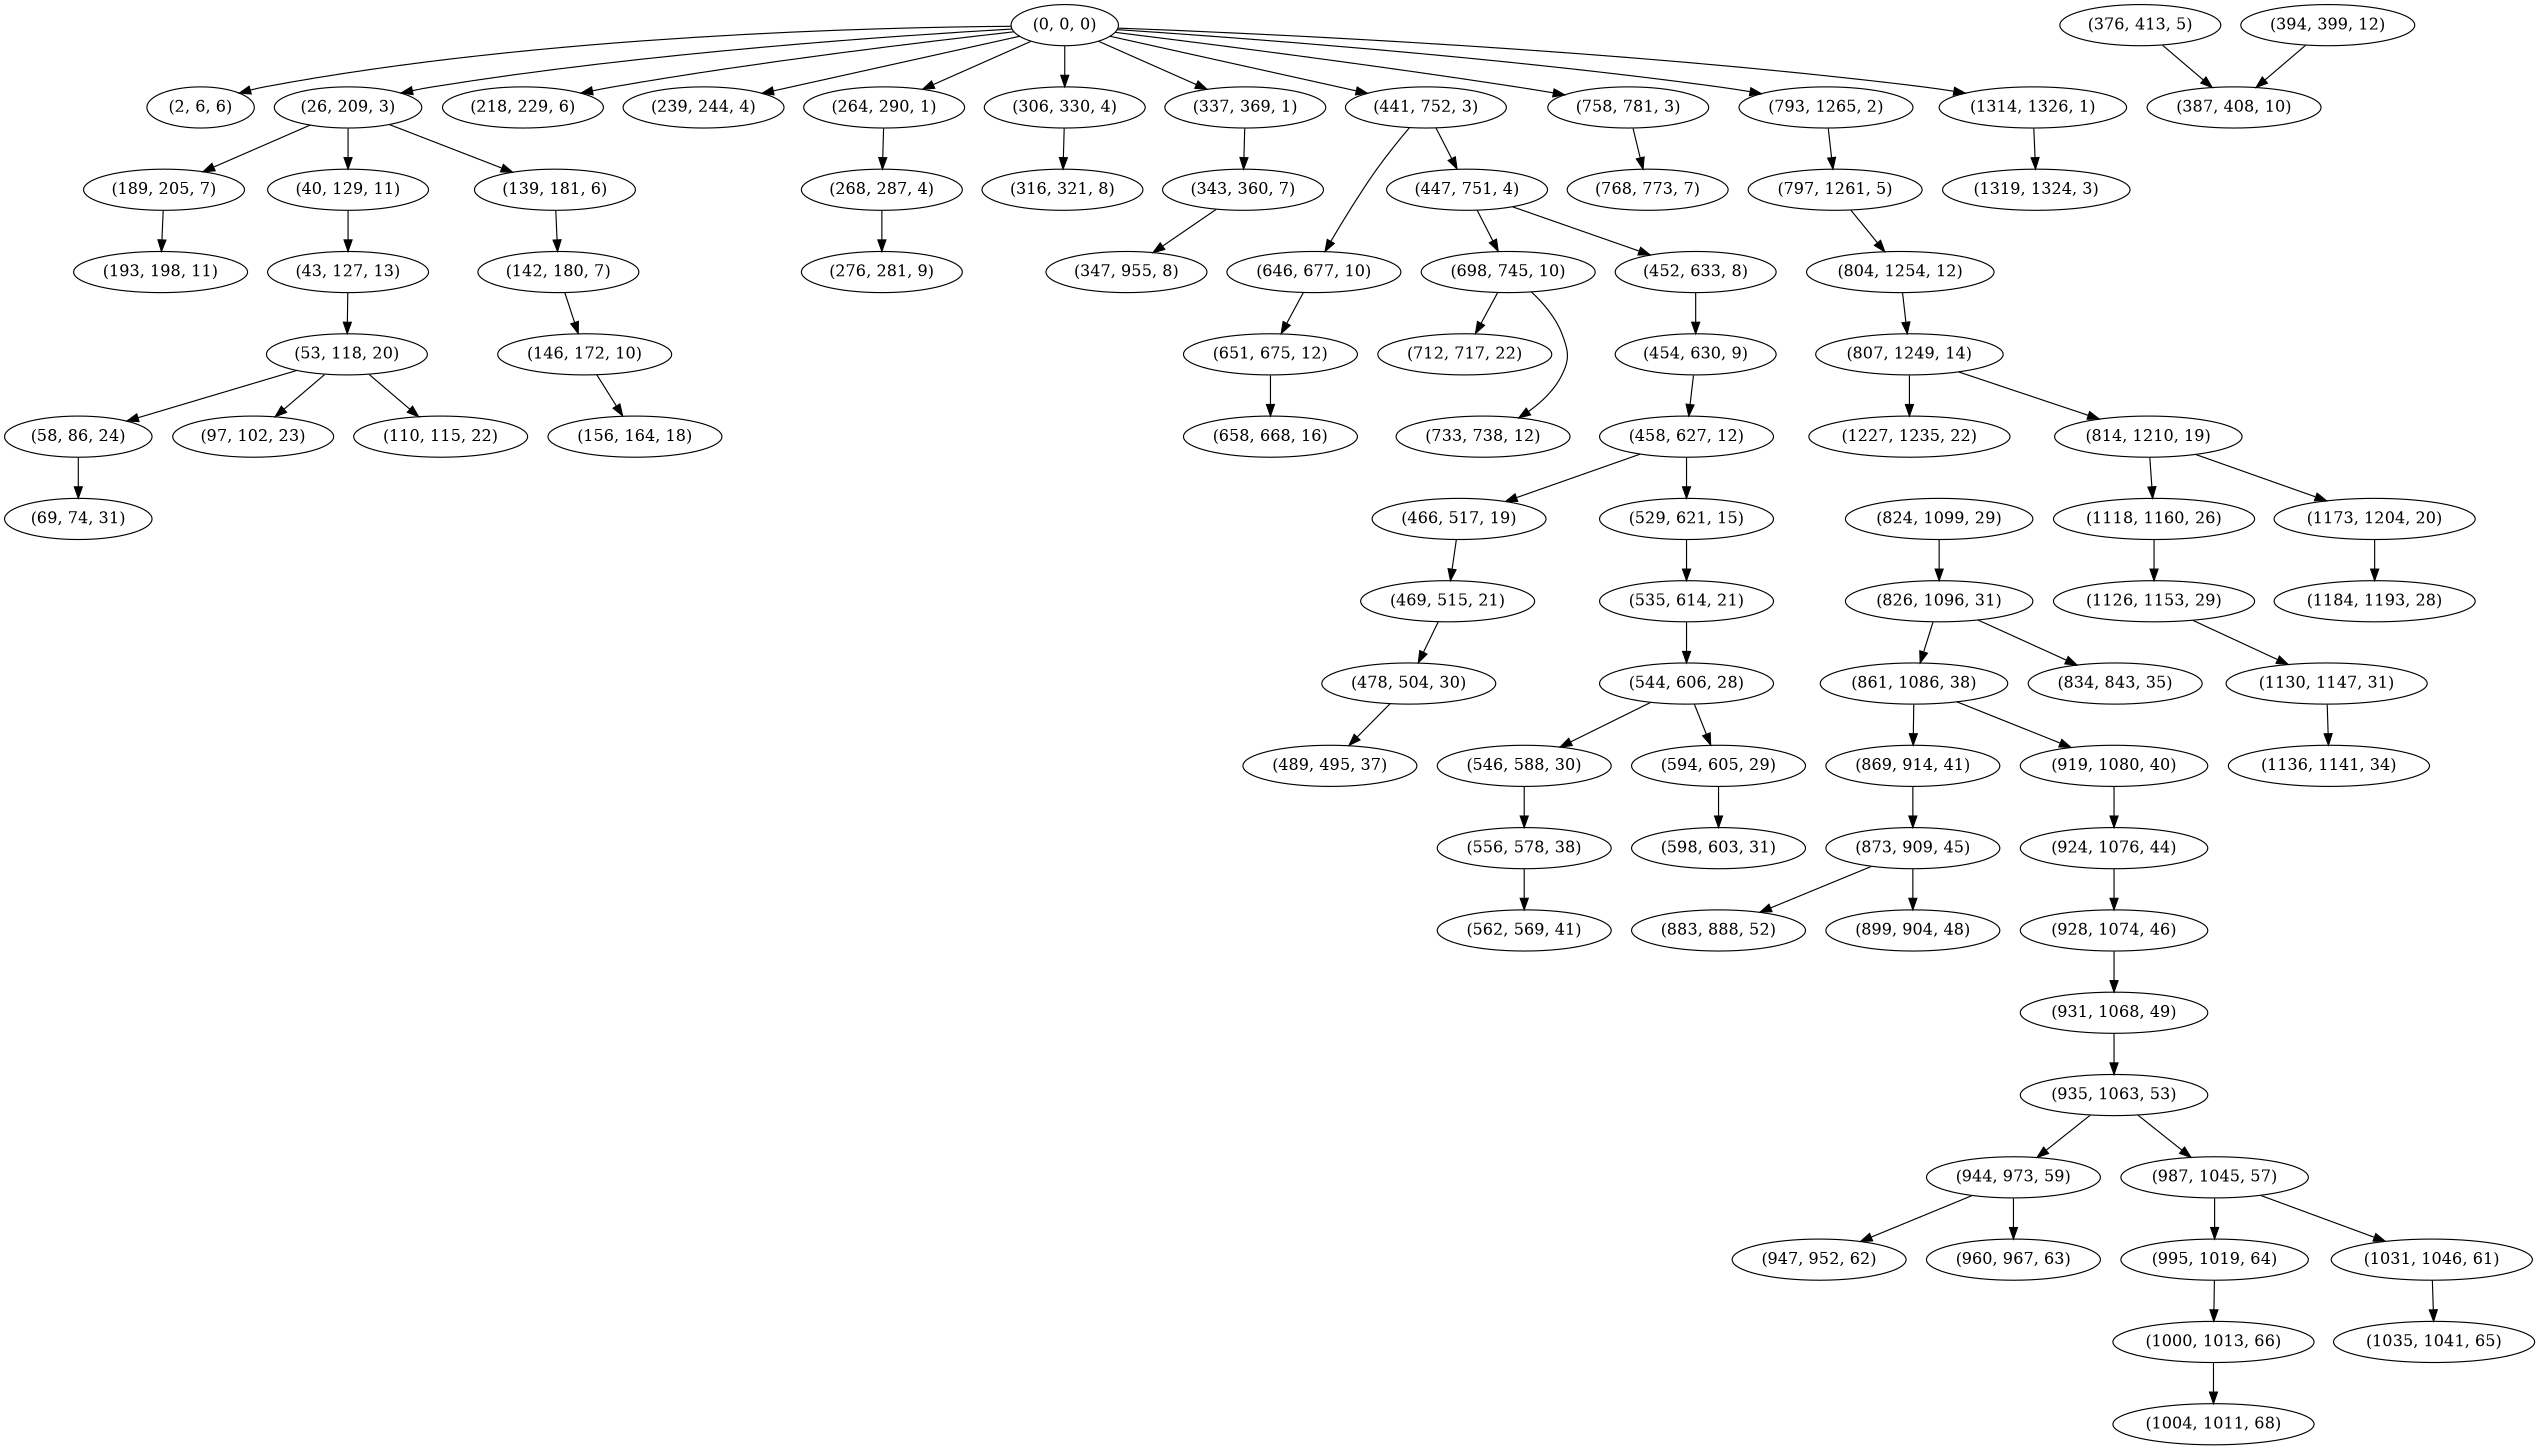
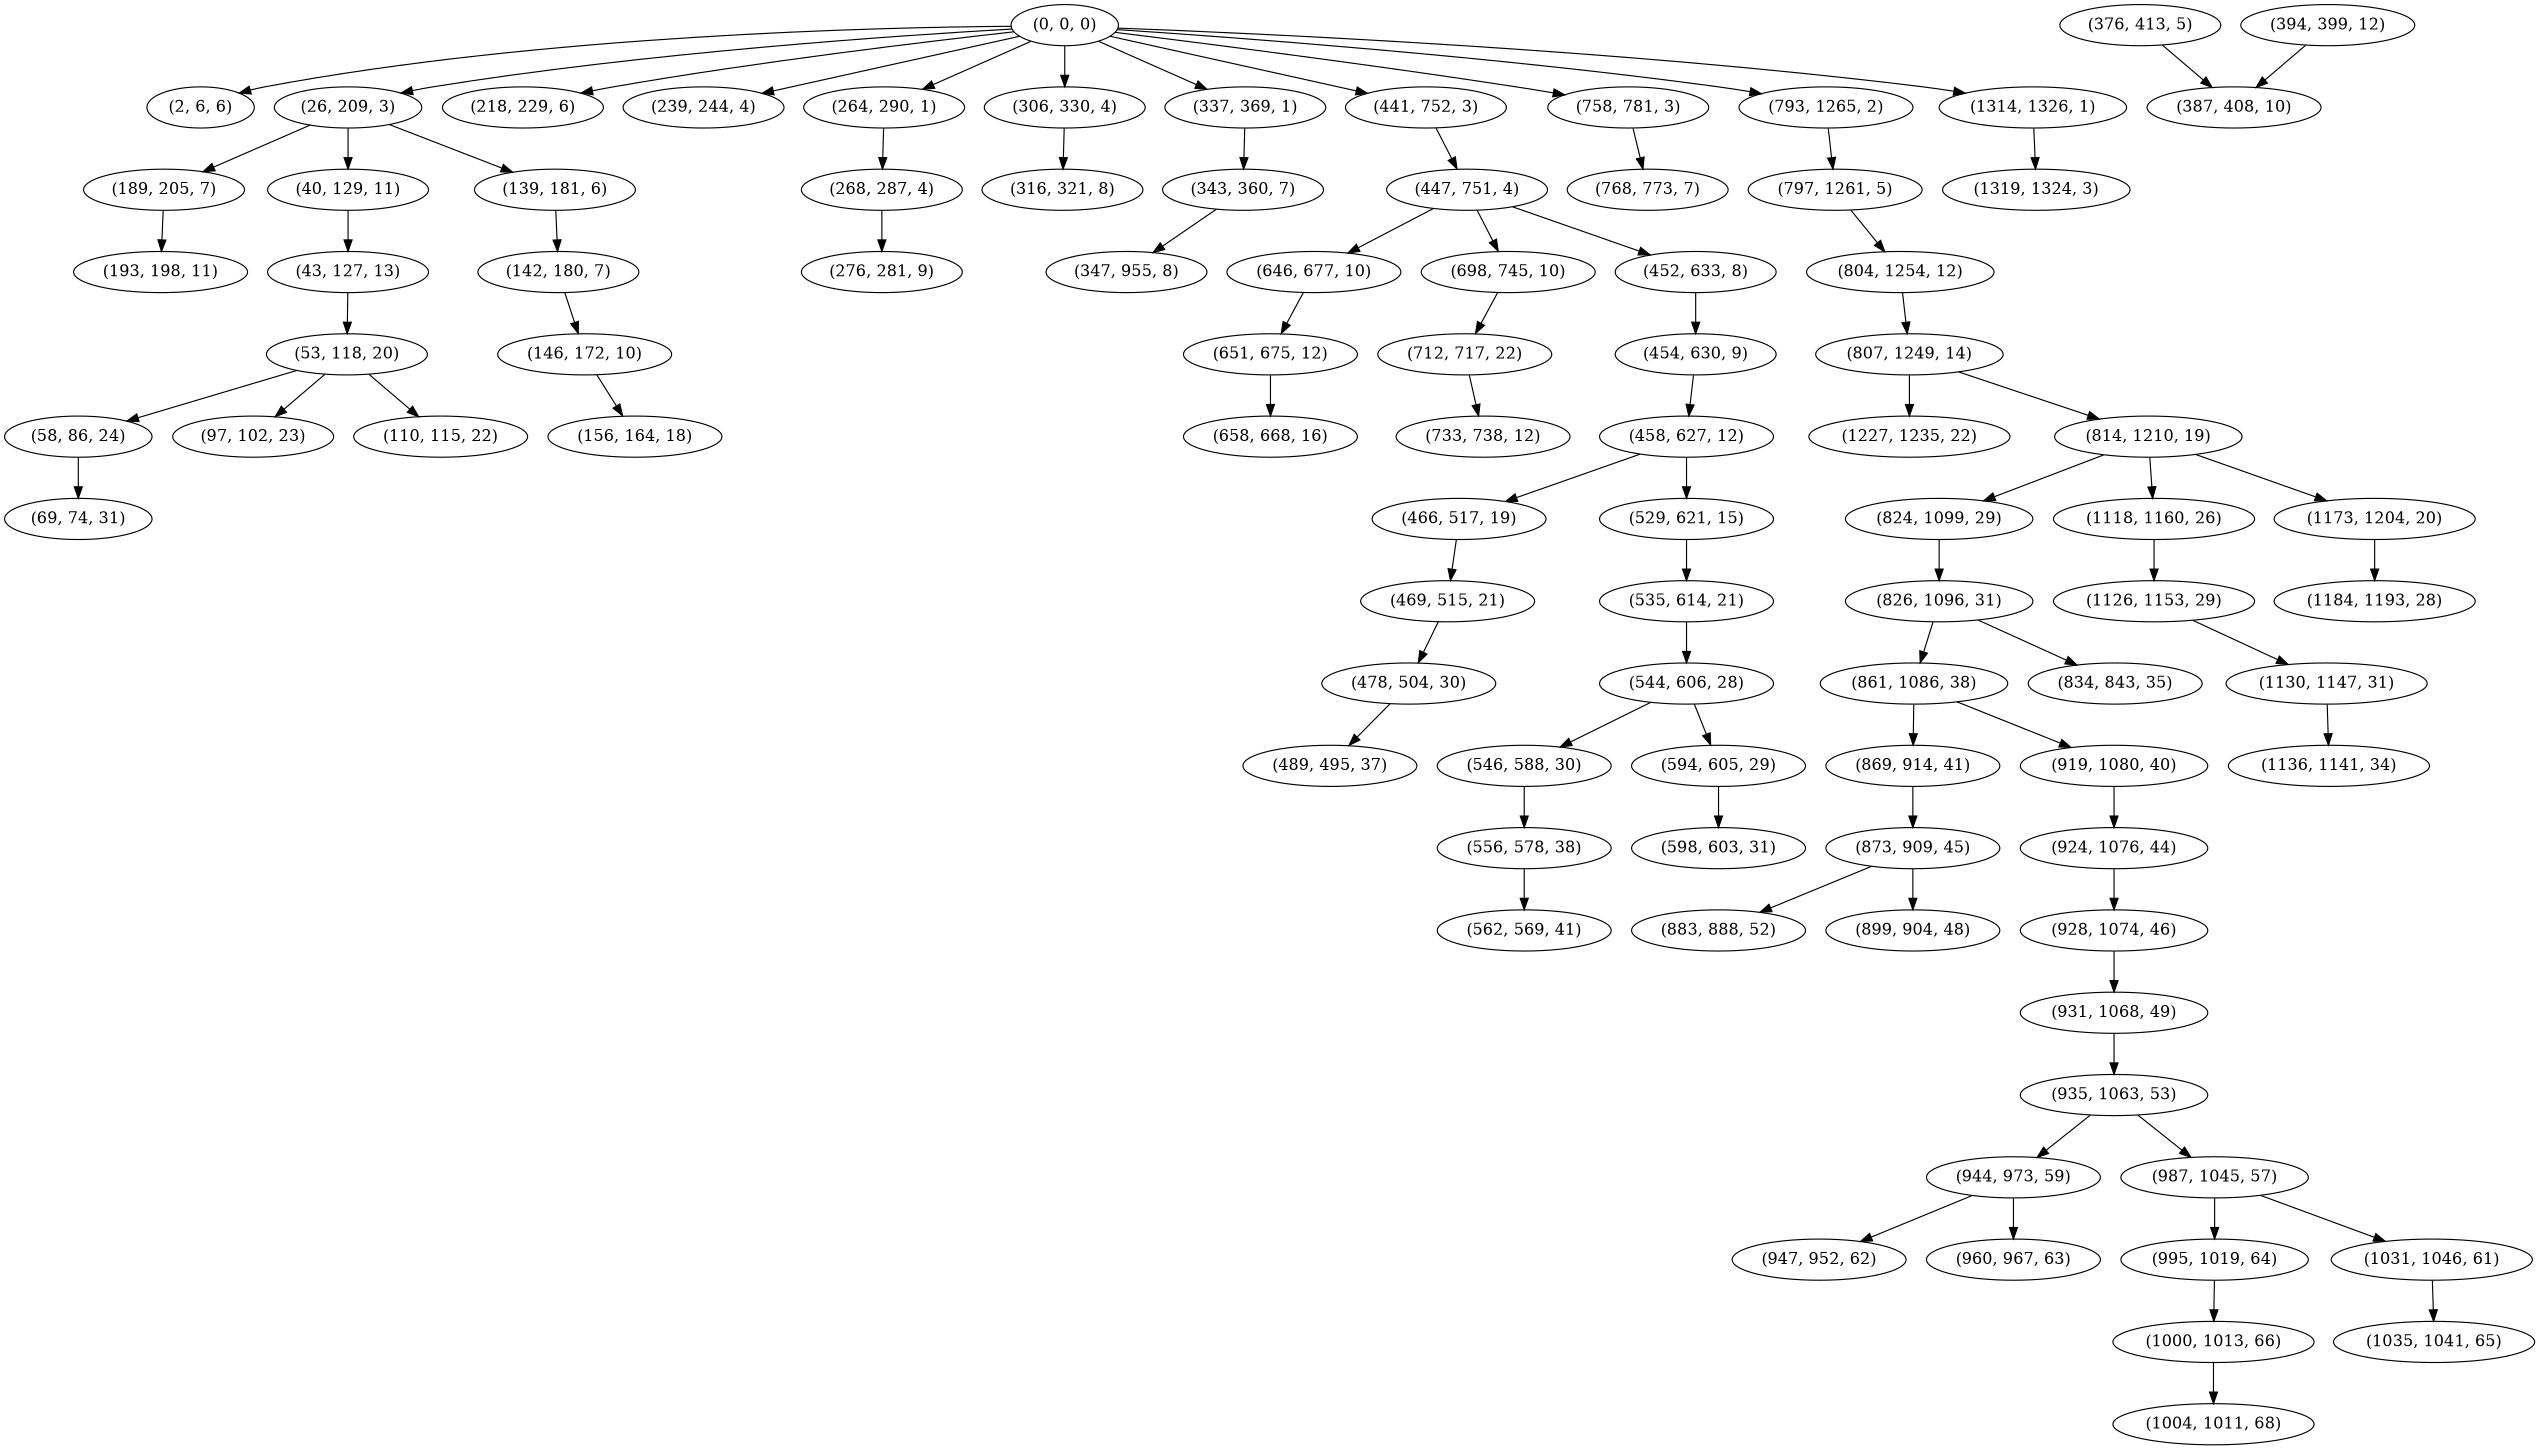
(1368, 183) -> (1396, 228)
(1567, 353) -> (1473, 390)
none -> (2049, 476)
